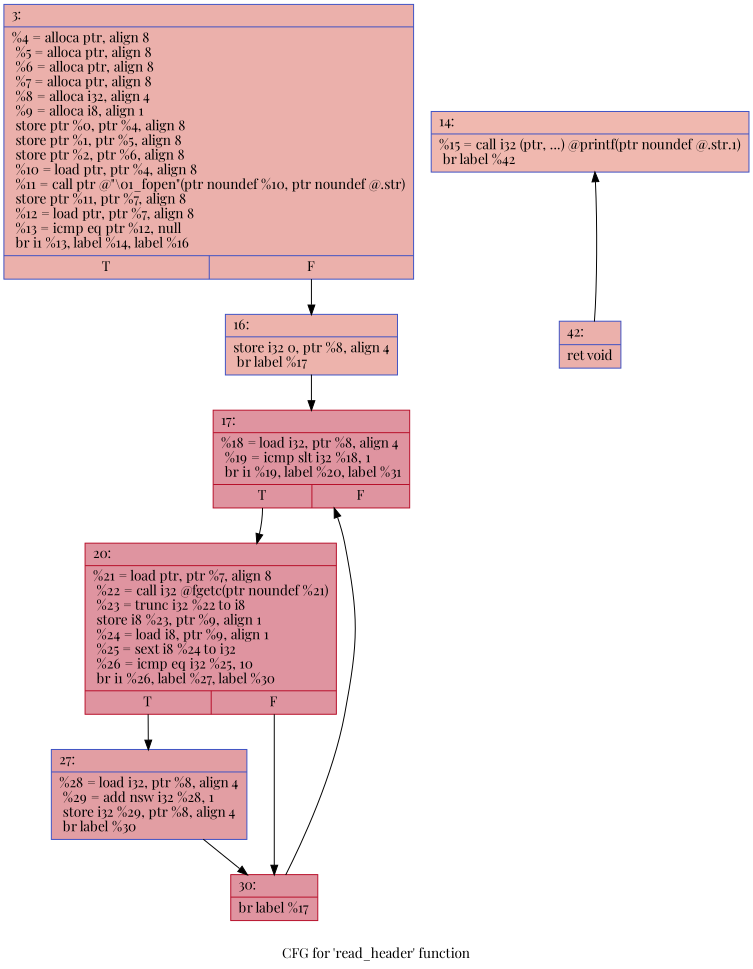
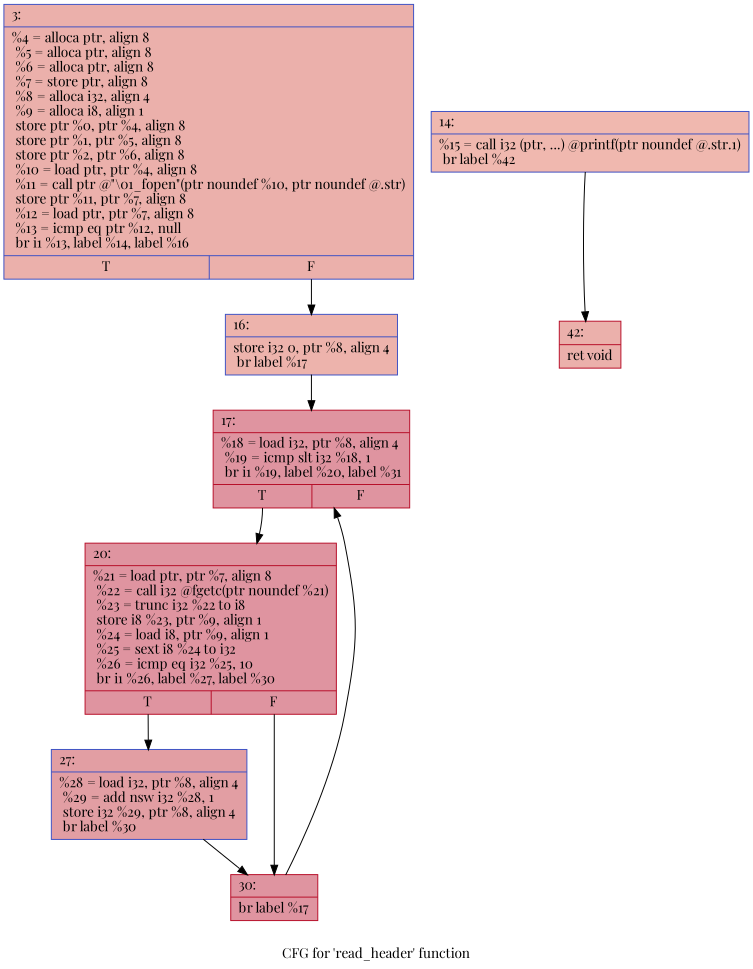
(82, 82) -> (80, 82)
(597, 252) -> (583, 242)
(590, 345) -> (590, 345)
